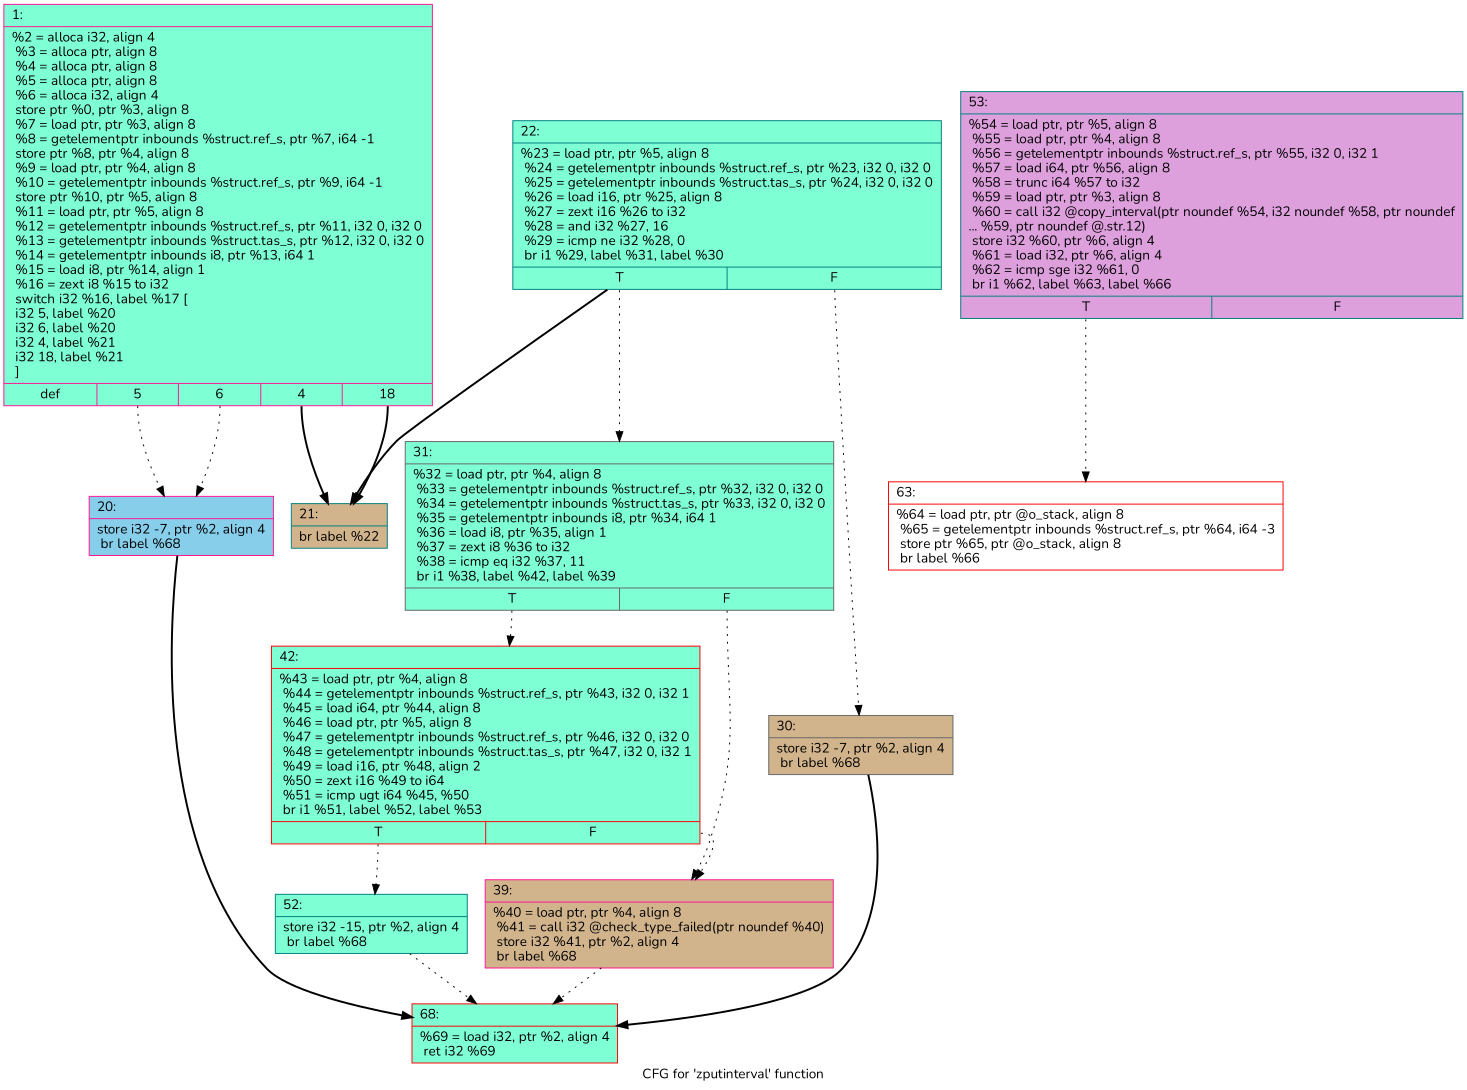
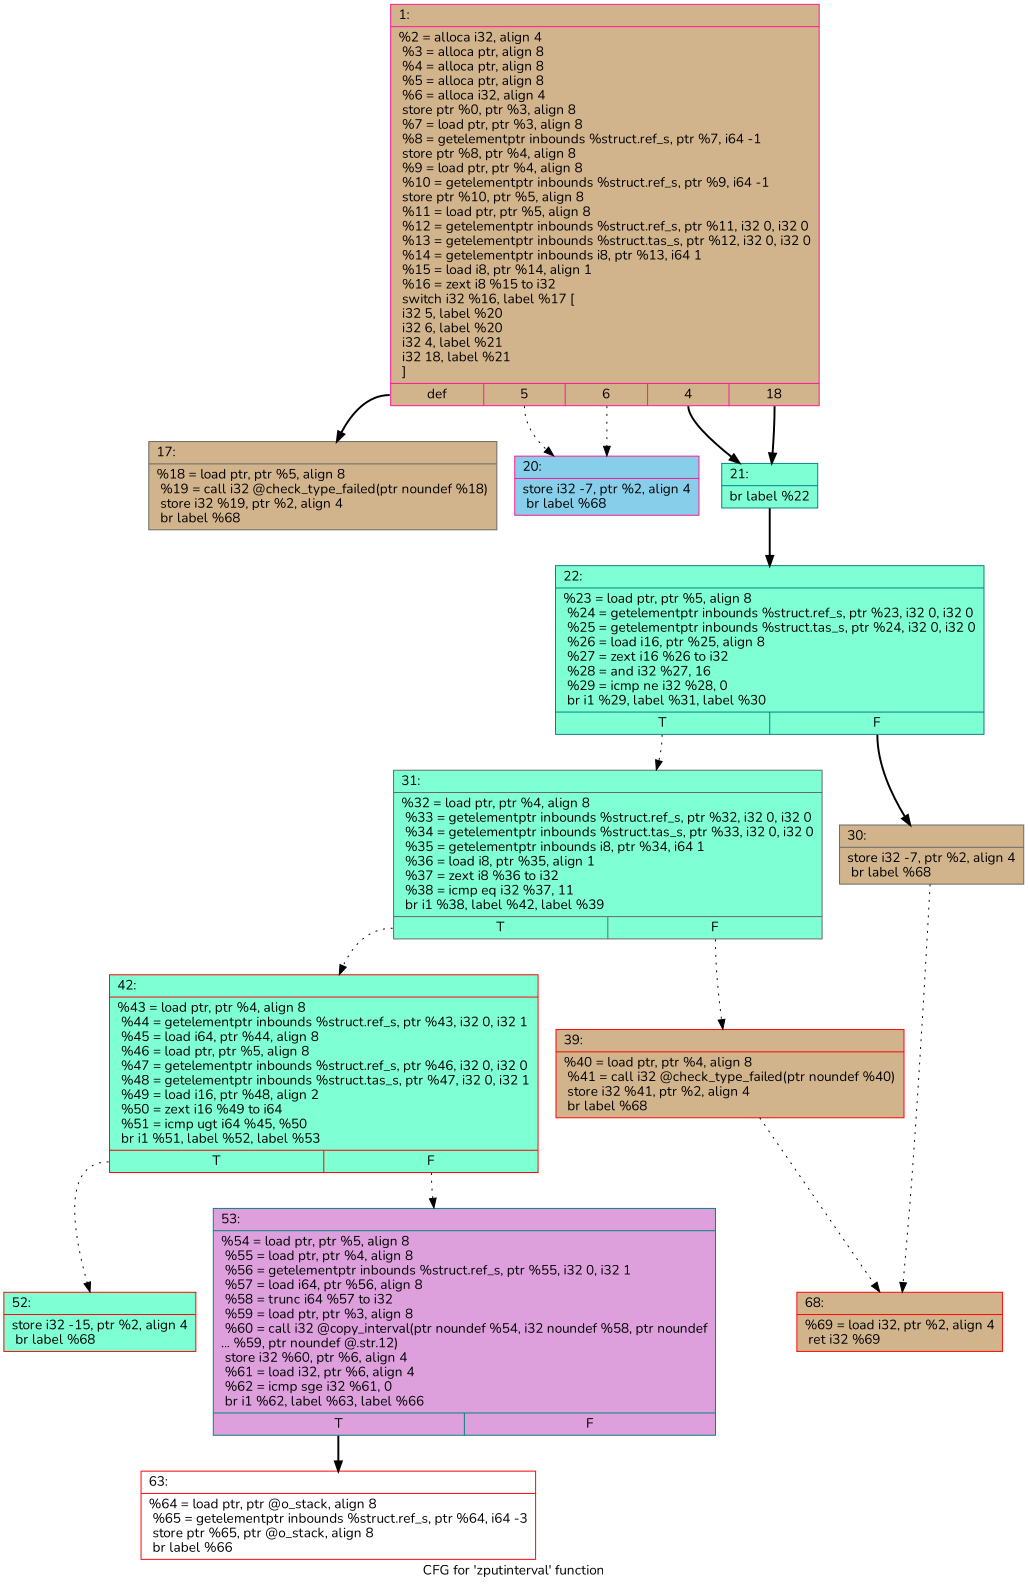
(218, 205) -> (605, 205)
(474, 384) -> (770, 532)
(1086, 396) -> (338, 1448)
none -> (323, 486)
(846, 498) -> (886, 778)
(339, 526) -> (770, 486)
(198, 843) -> none
(712, 850) -> (432, 1186)
(371, 924) -> (100, 1322)
(659, 924) -> (730, 1074)
(439, 976) -> none
(834, 976) -> (918, 1083)
(515, 1033) -> (900, 1322)
